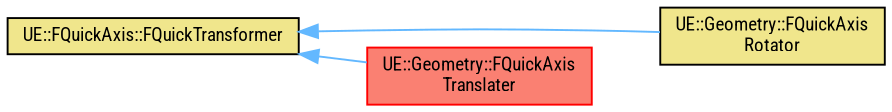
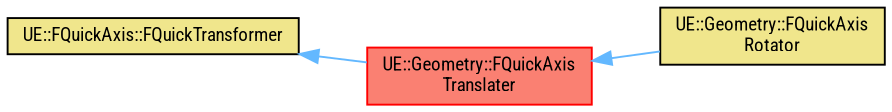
(489, 29) -> (636, 55)
